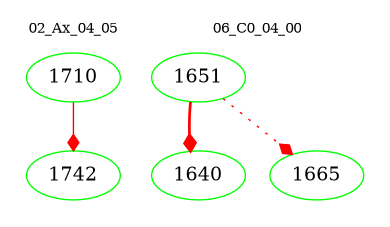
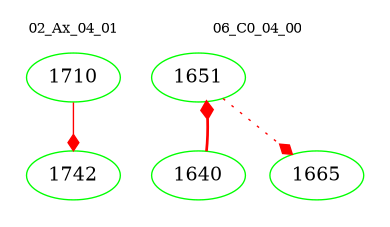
(73, 29) -> (73, 29)
(189, 118) -> (208, 135)
